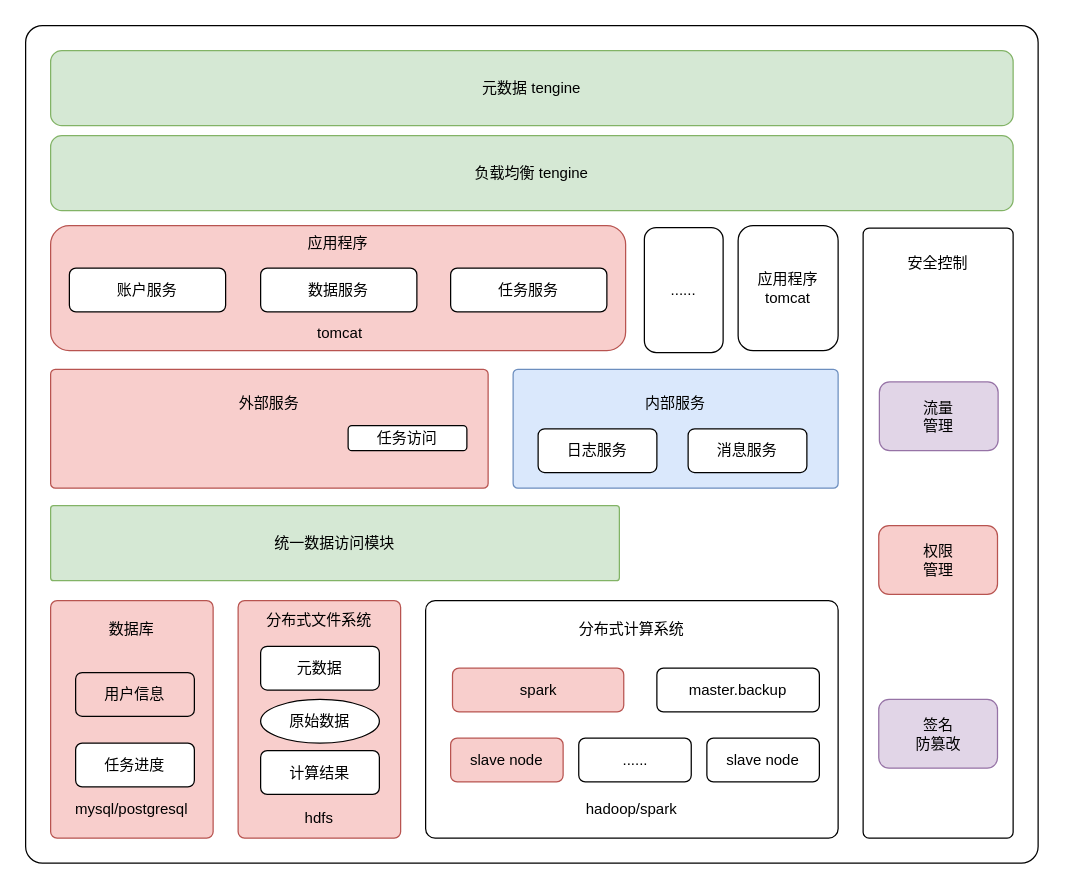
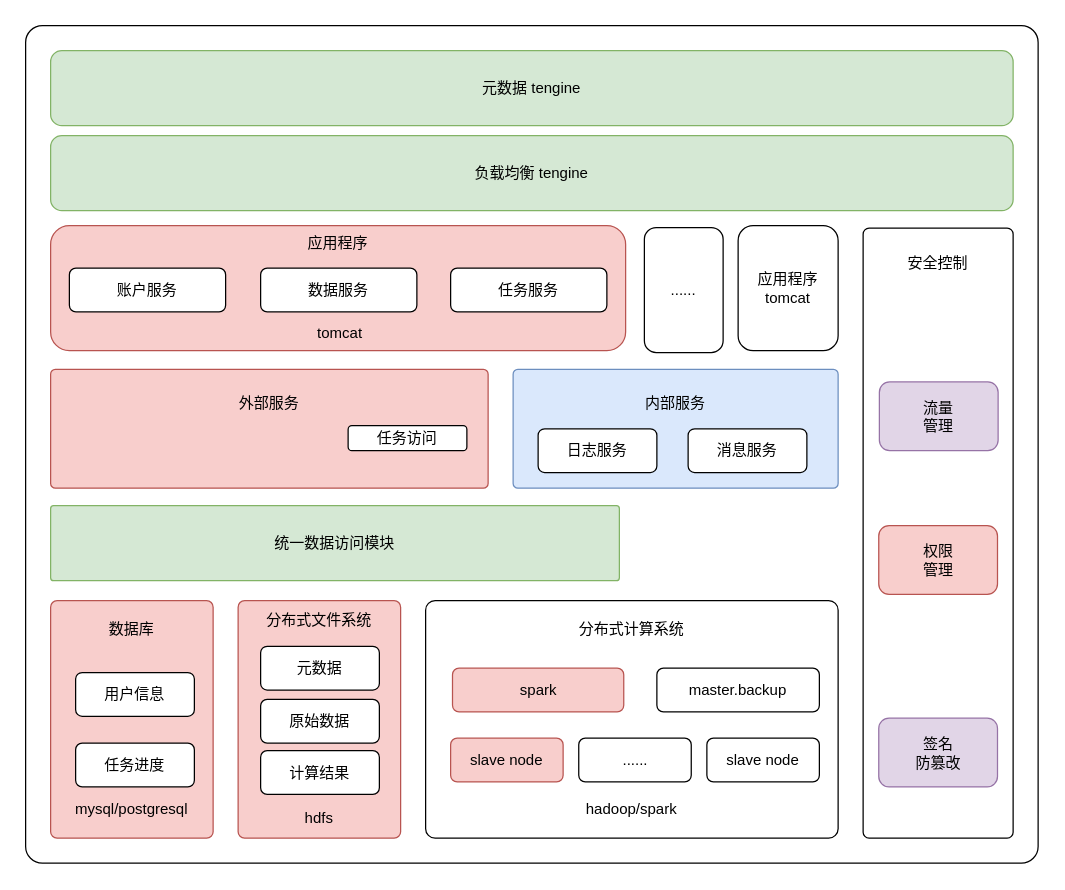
(135, 694) -> (135, 694)
(320, 721) -> (320, 721)
(938, 734) -> (938, 753)
